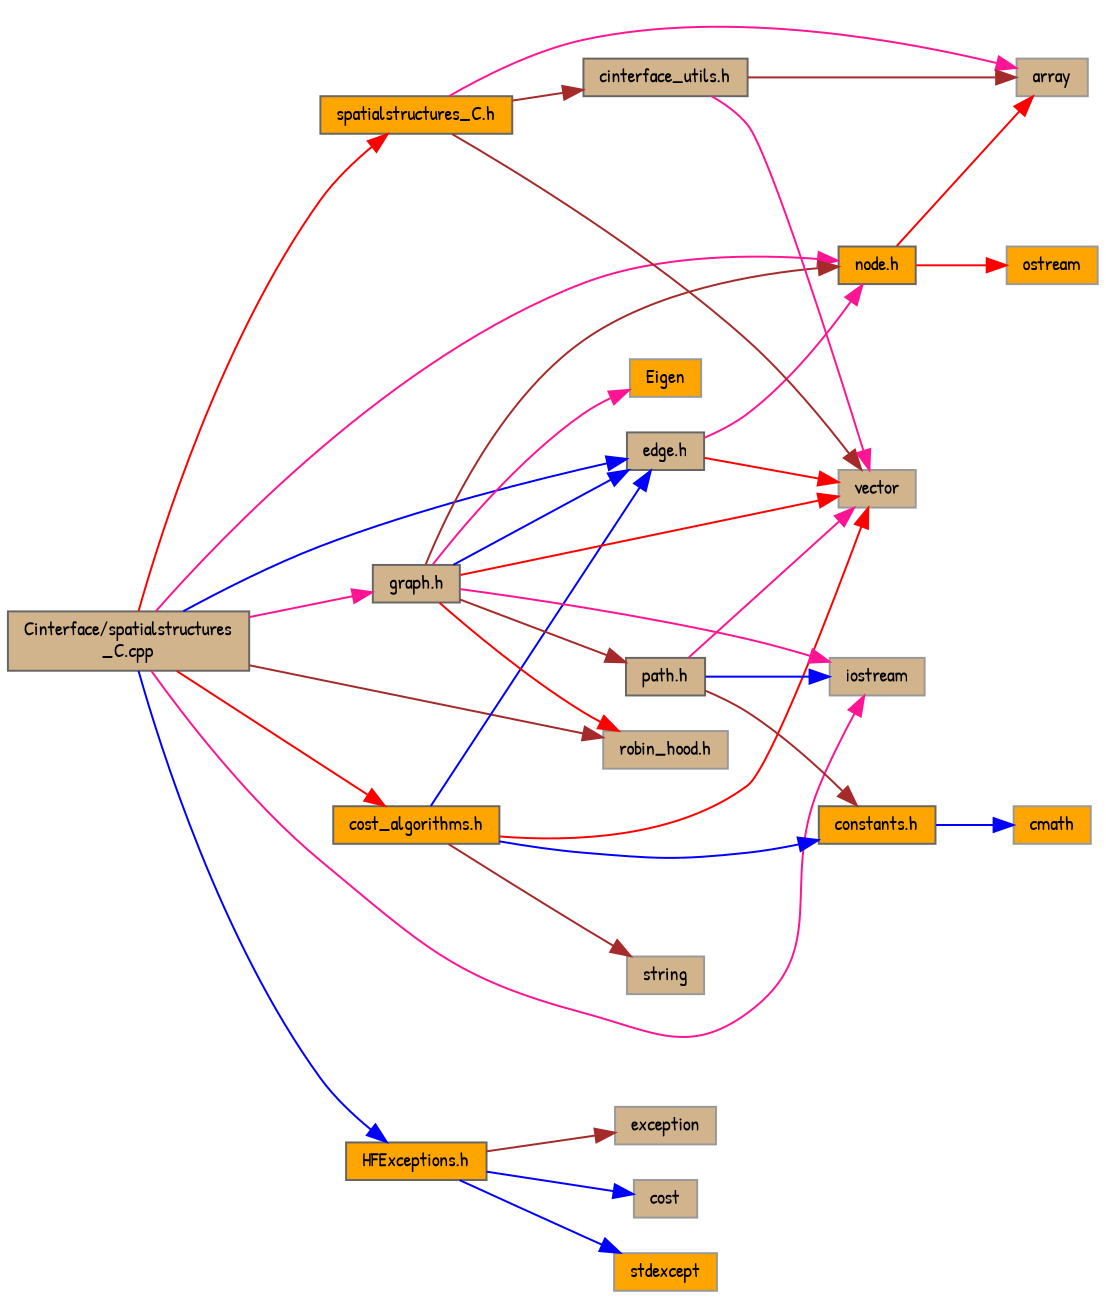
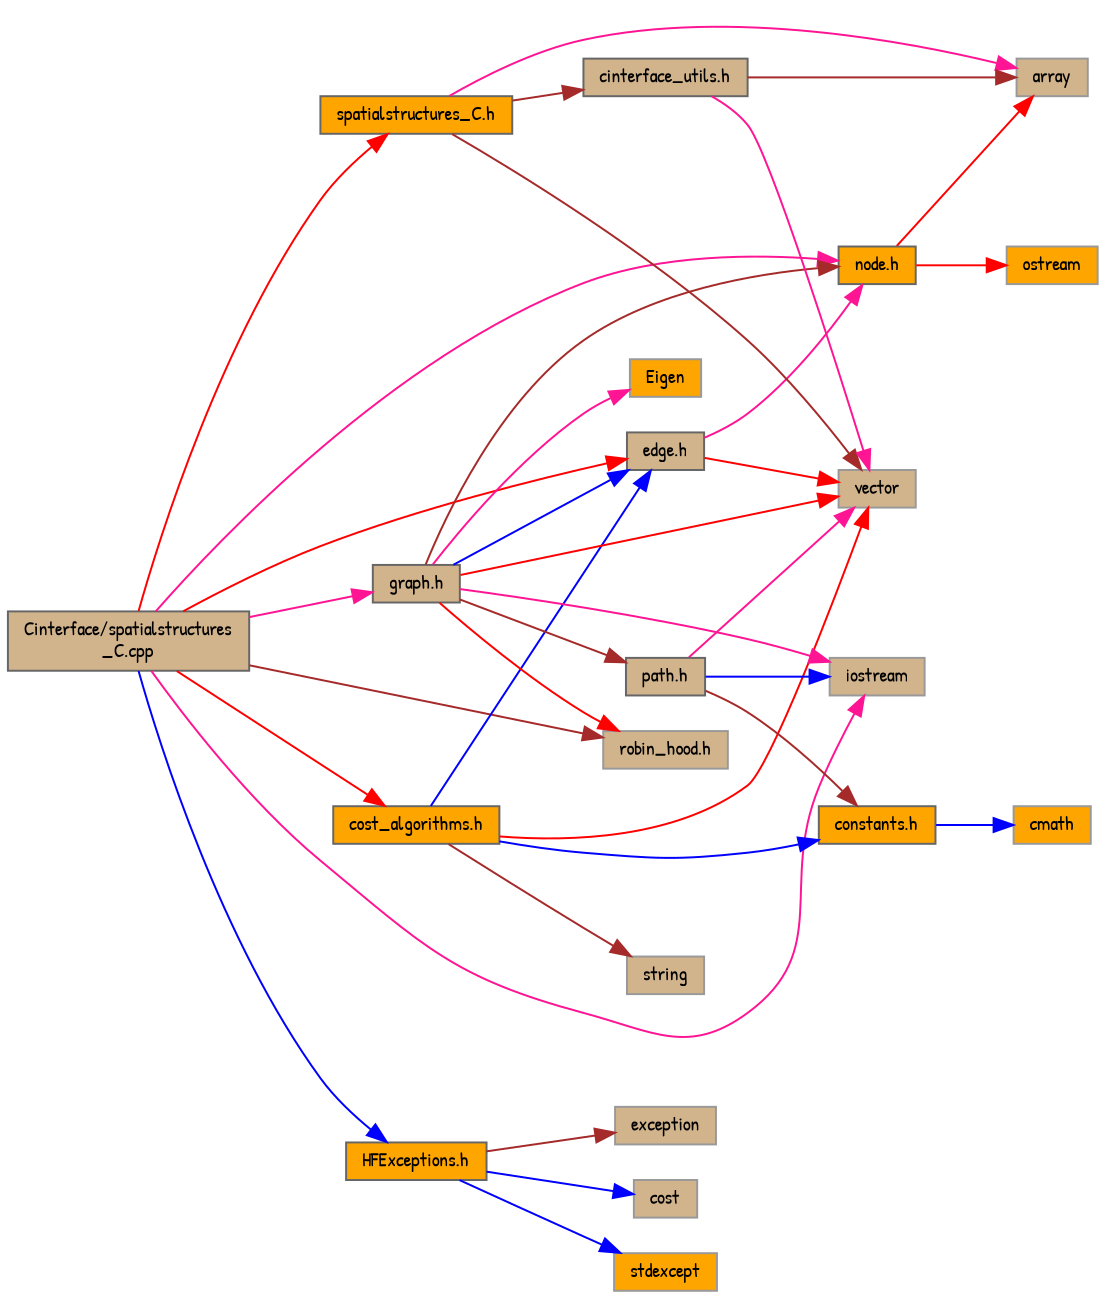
(390, 522) -> (390, 522)
